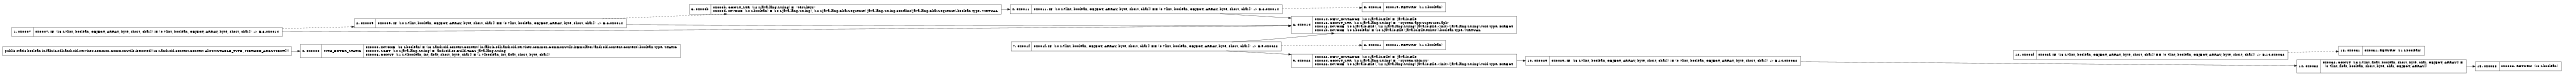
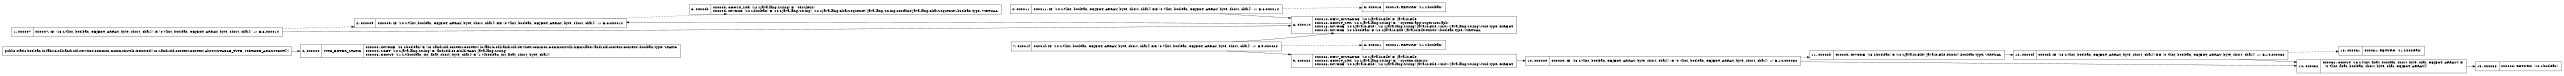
(1004, 9) -> none
(957, 26) -> (960, 22)
none -> (1907, 55)
none -> (2267, 61)
